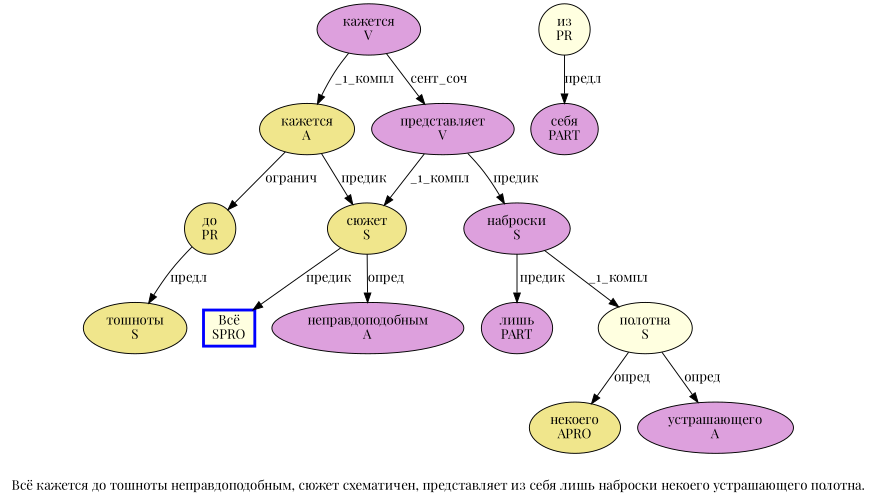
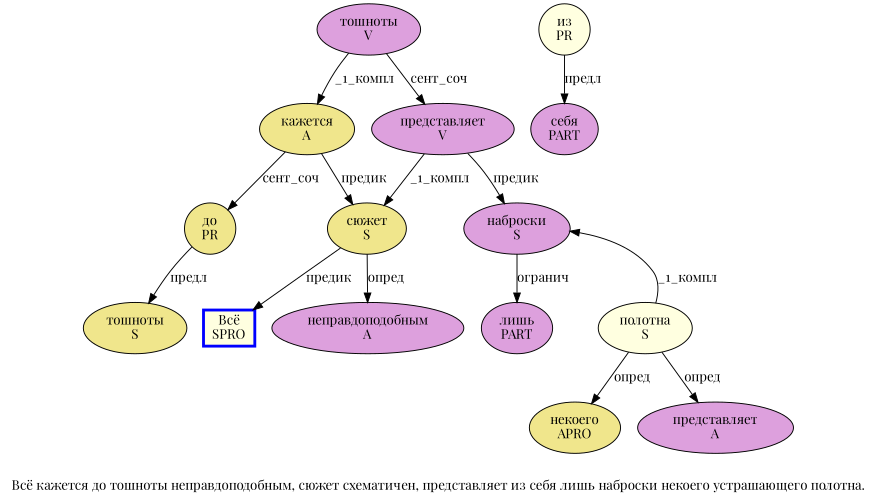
(369, 29) -> (369, 29)
(291, 179) -> (291, 179)
(578, 276) -> (634, 254)
(543, 278) -> (543, 278)
(716, 428) -> (716, 428)
